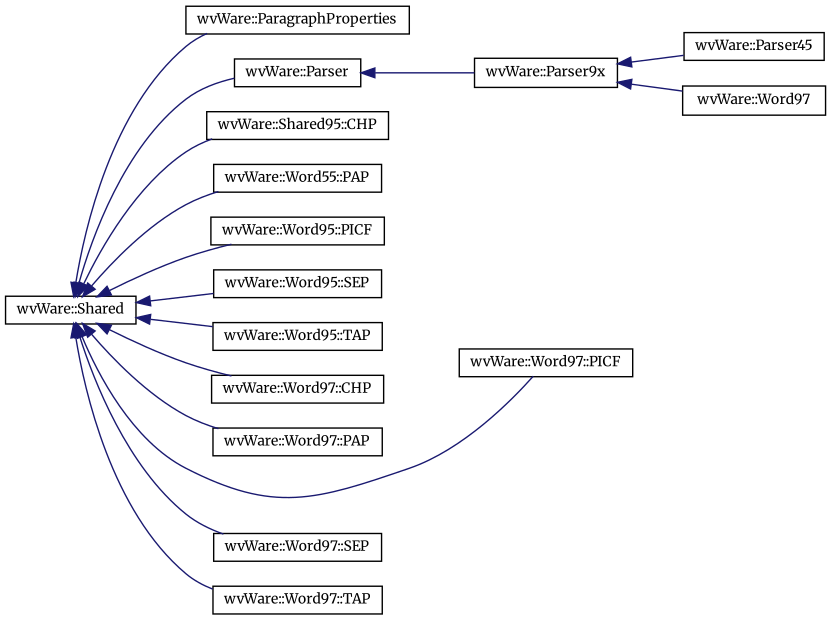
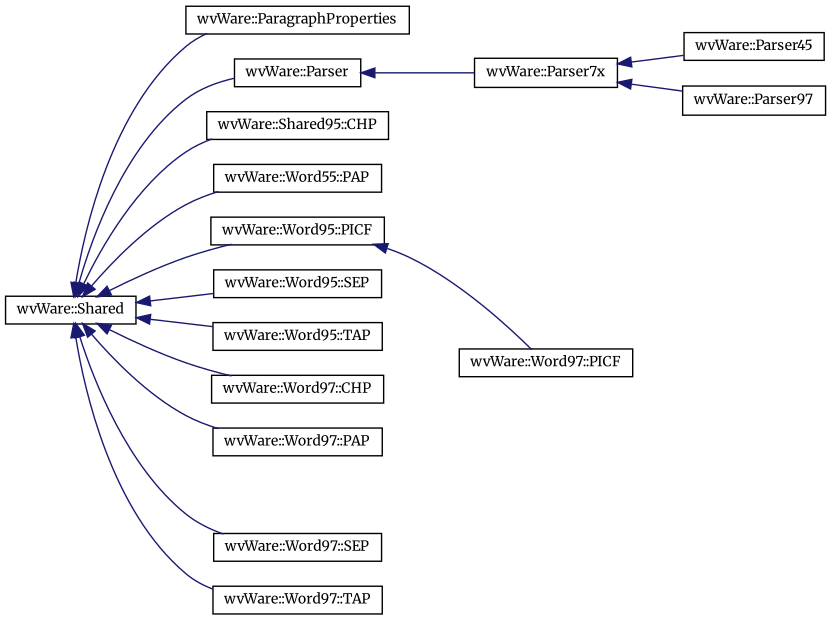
(546, 73) -> (546, 73)
(754, 101) -> (754, 101)
(290, 497) -> (465, 292)
